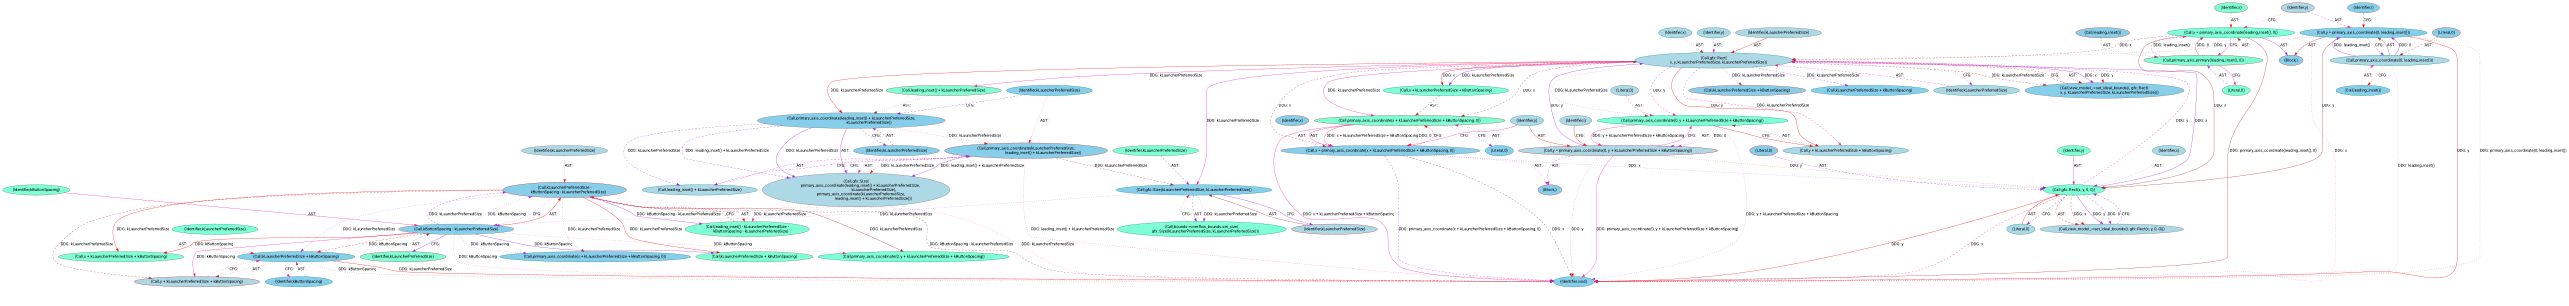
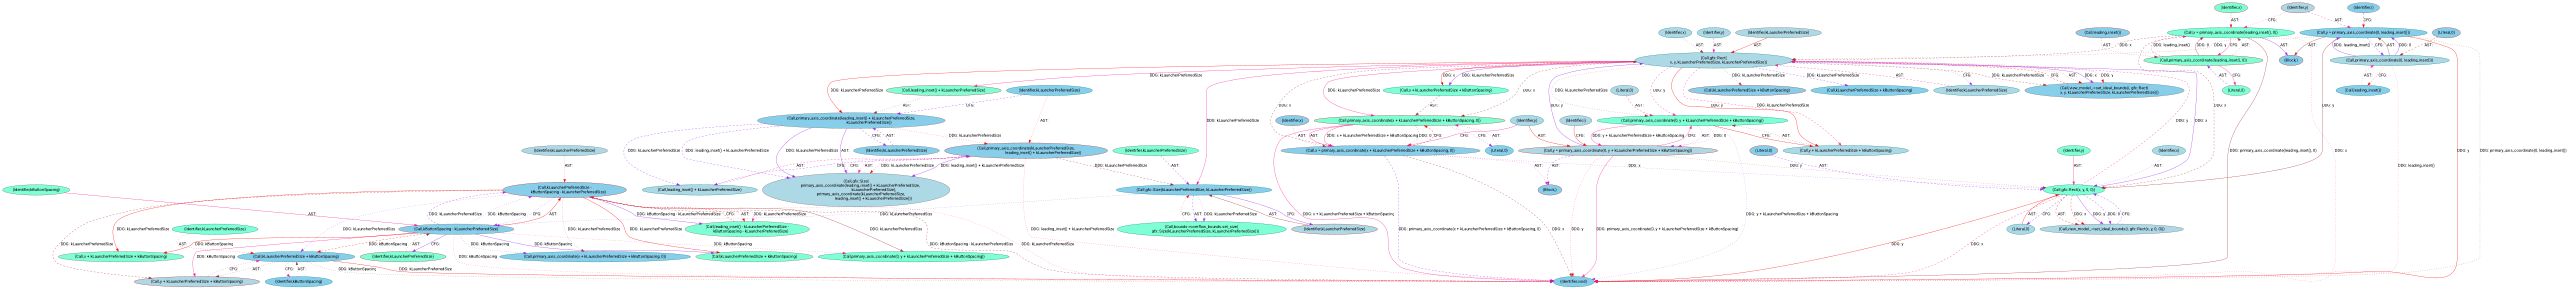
(2203, 60) -> (2203, 60)
(2214, 108) -> (2214, 108)
